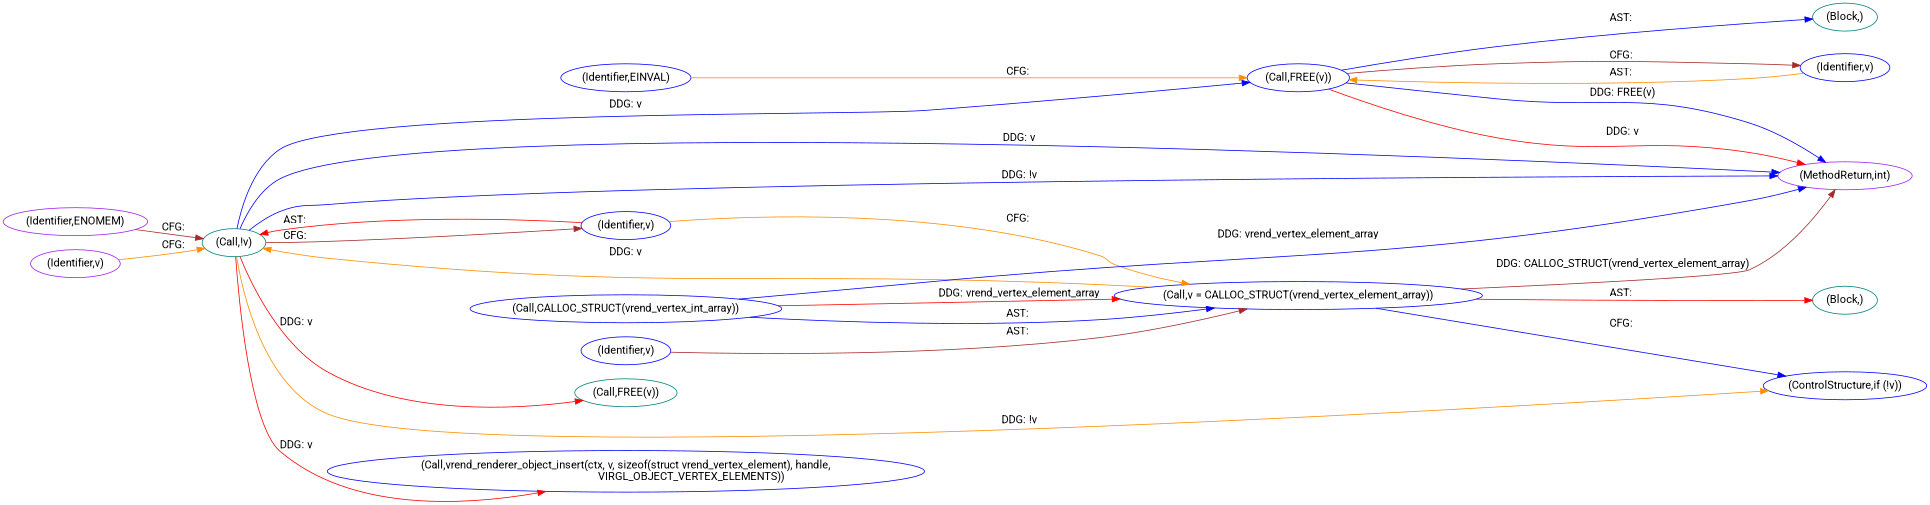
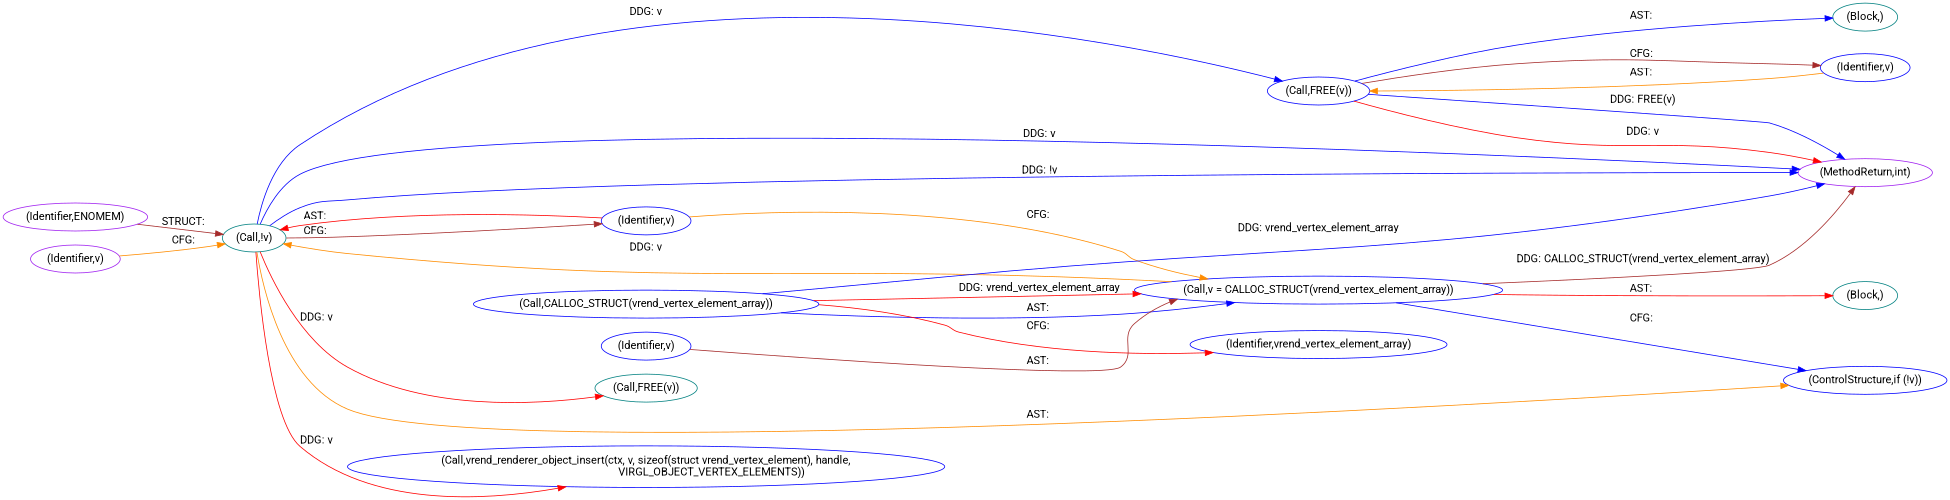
(626, 78) -> none
(175, 228) -> (185, 222)
(626, 309) -> (646, 304)
none -> (1319, 345)
(1019, 420) -> (1040, 415)
